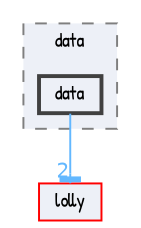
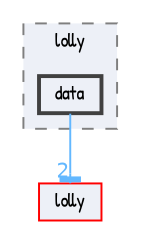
(70, 42) -> (70, 42)
